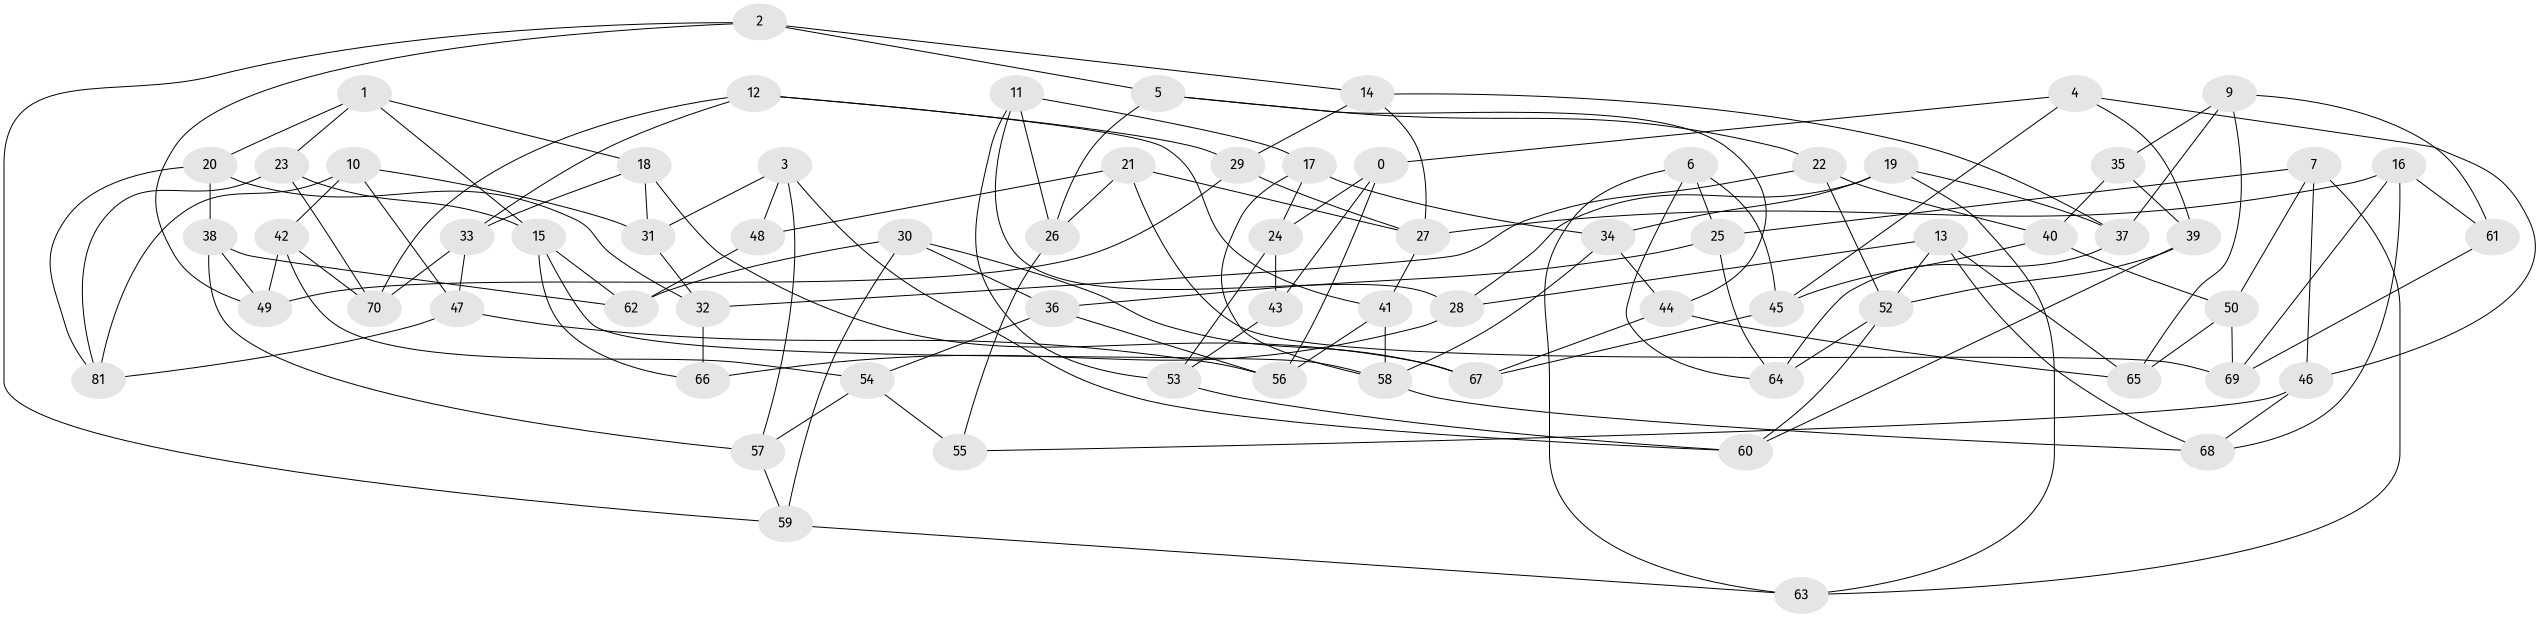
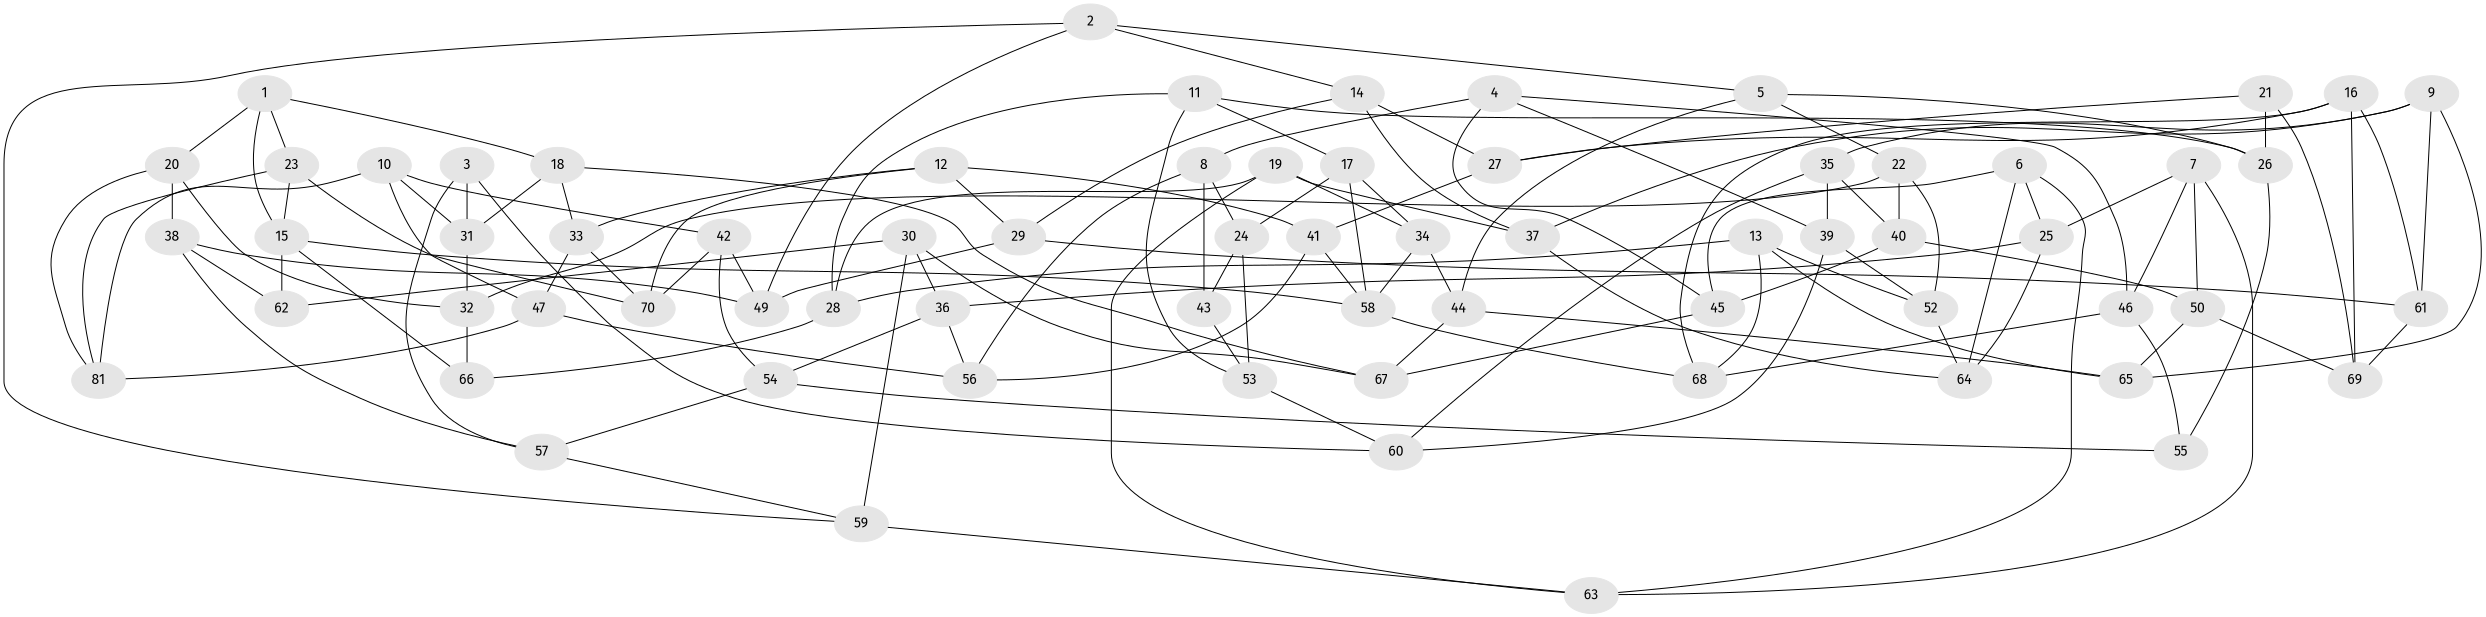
(1381, 165) -> (1204, 165)
(1336, 207) -> (1787, 274)
(758, 237) -> none
(1824, 387) -> (1587, 296)
